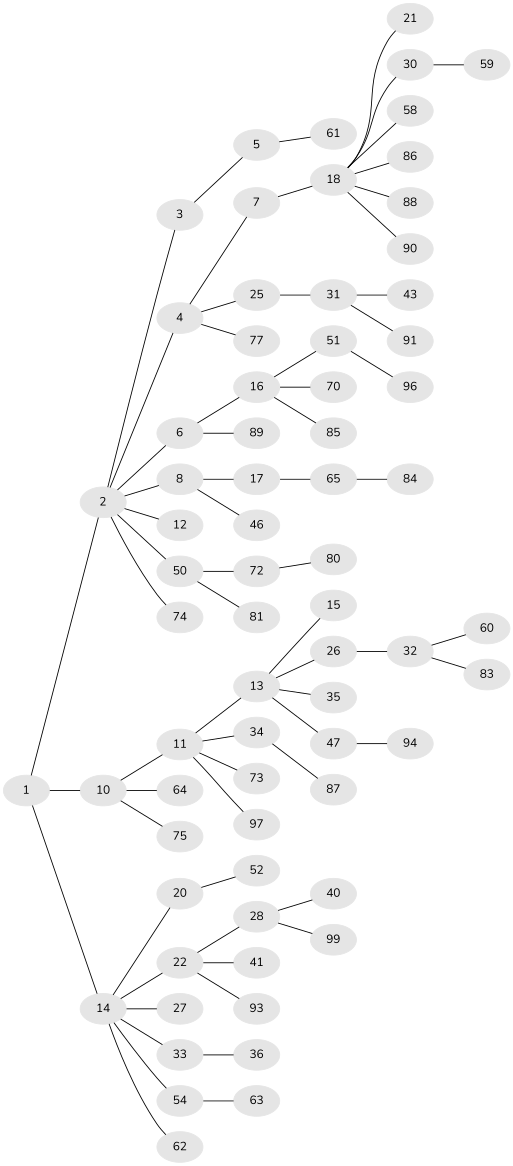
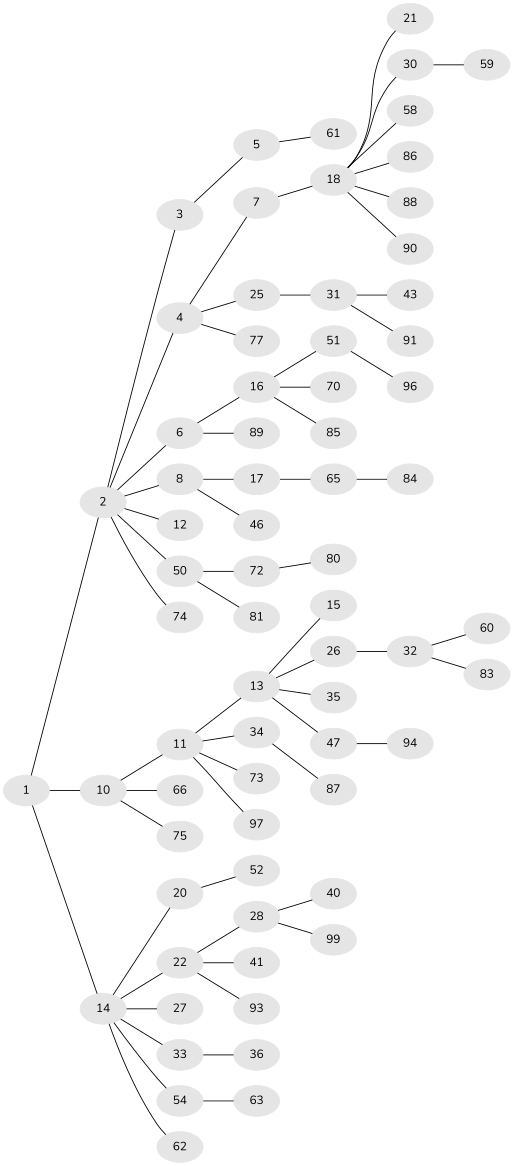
(180, 791) -> (180, 791)
